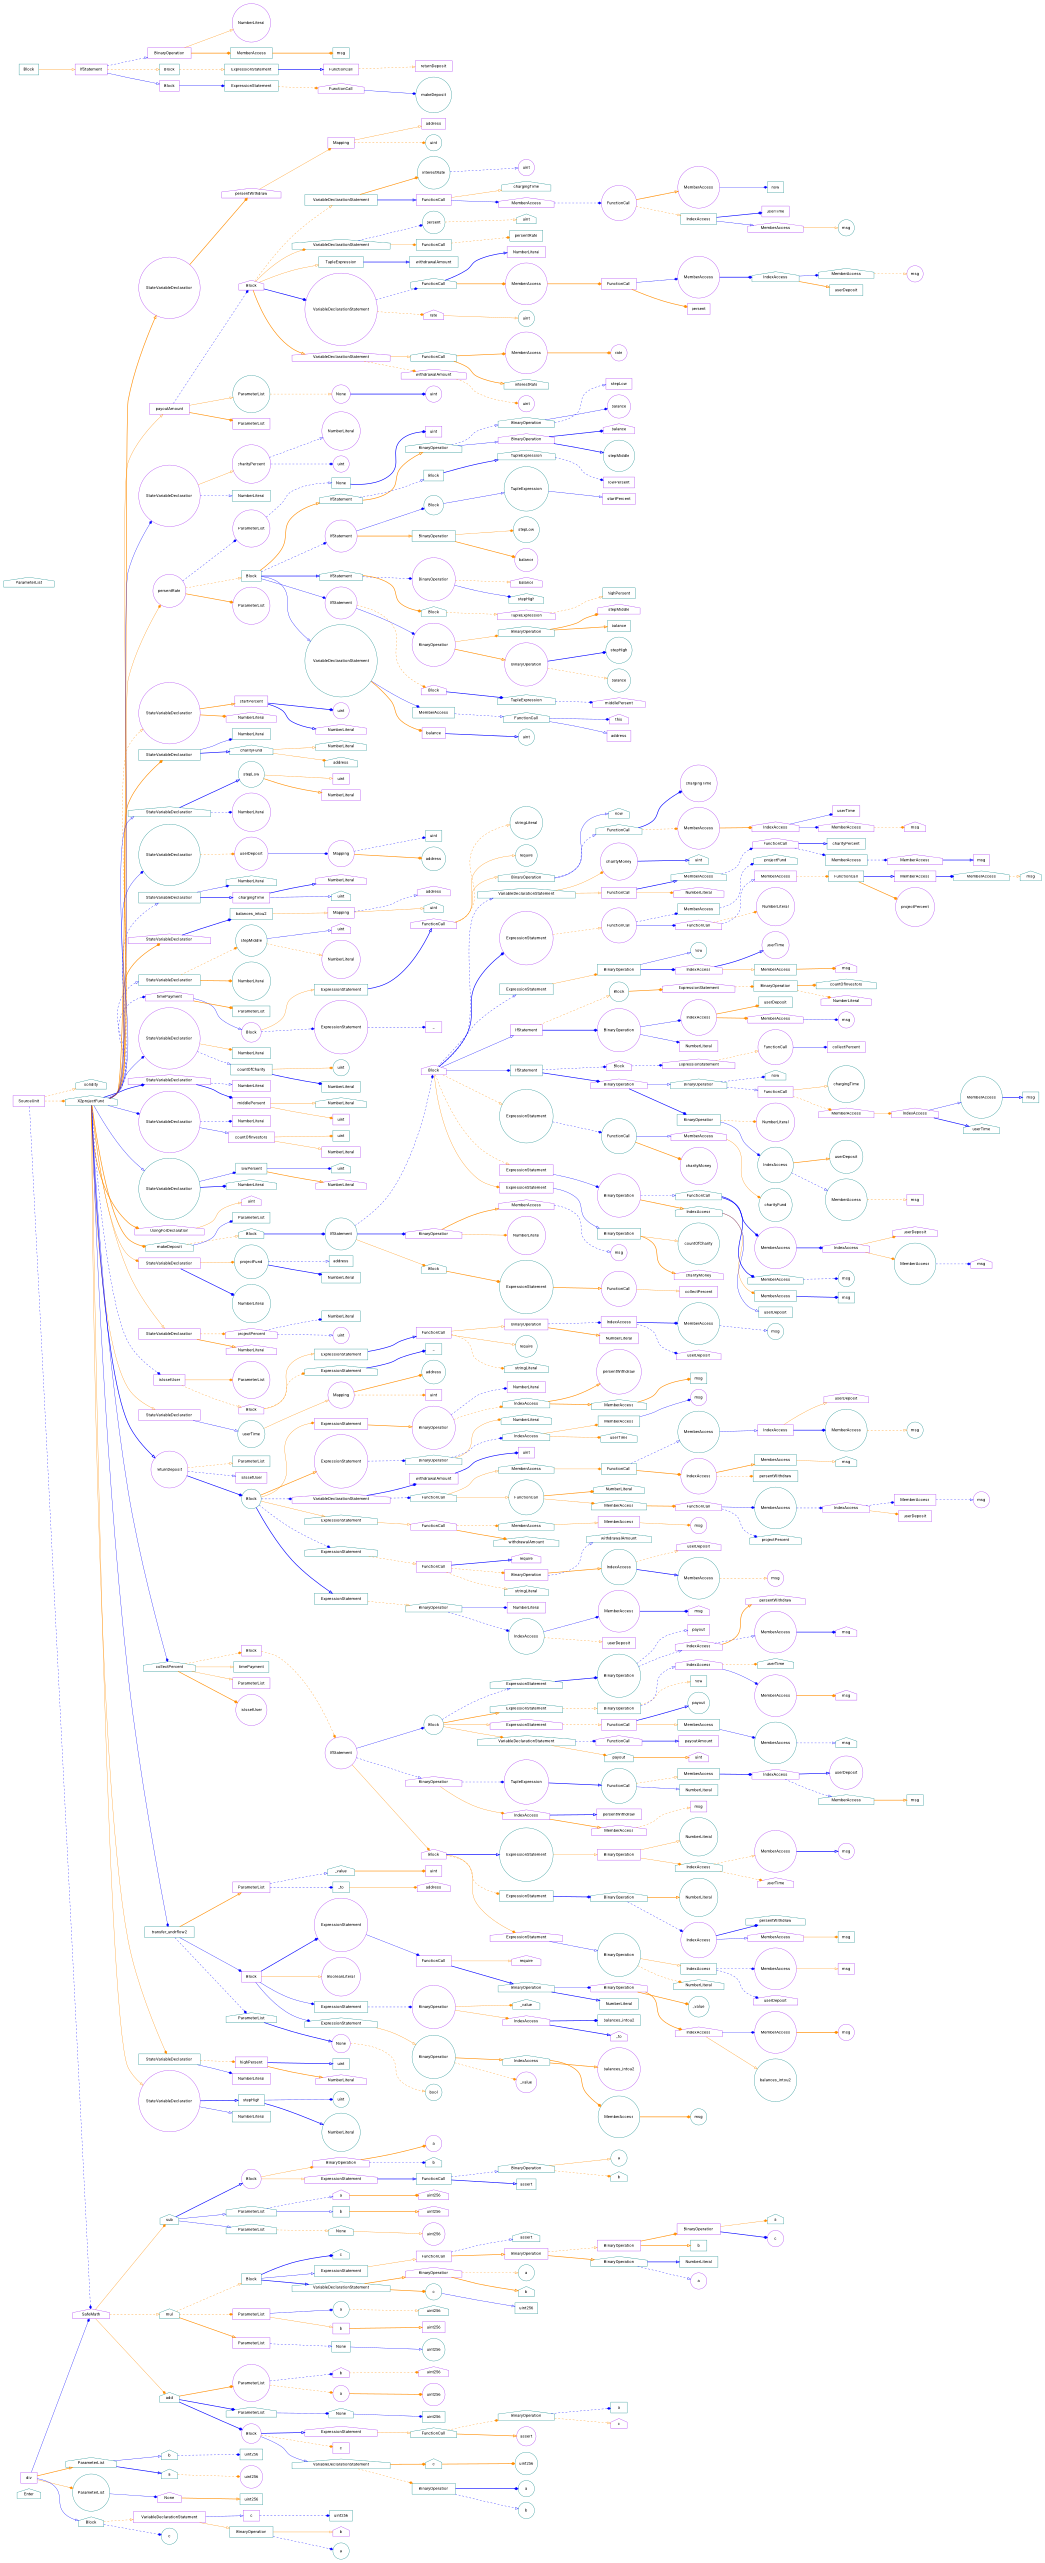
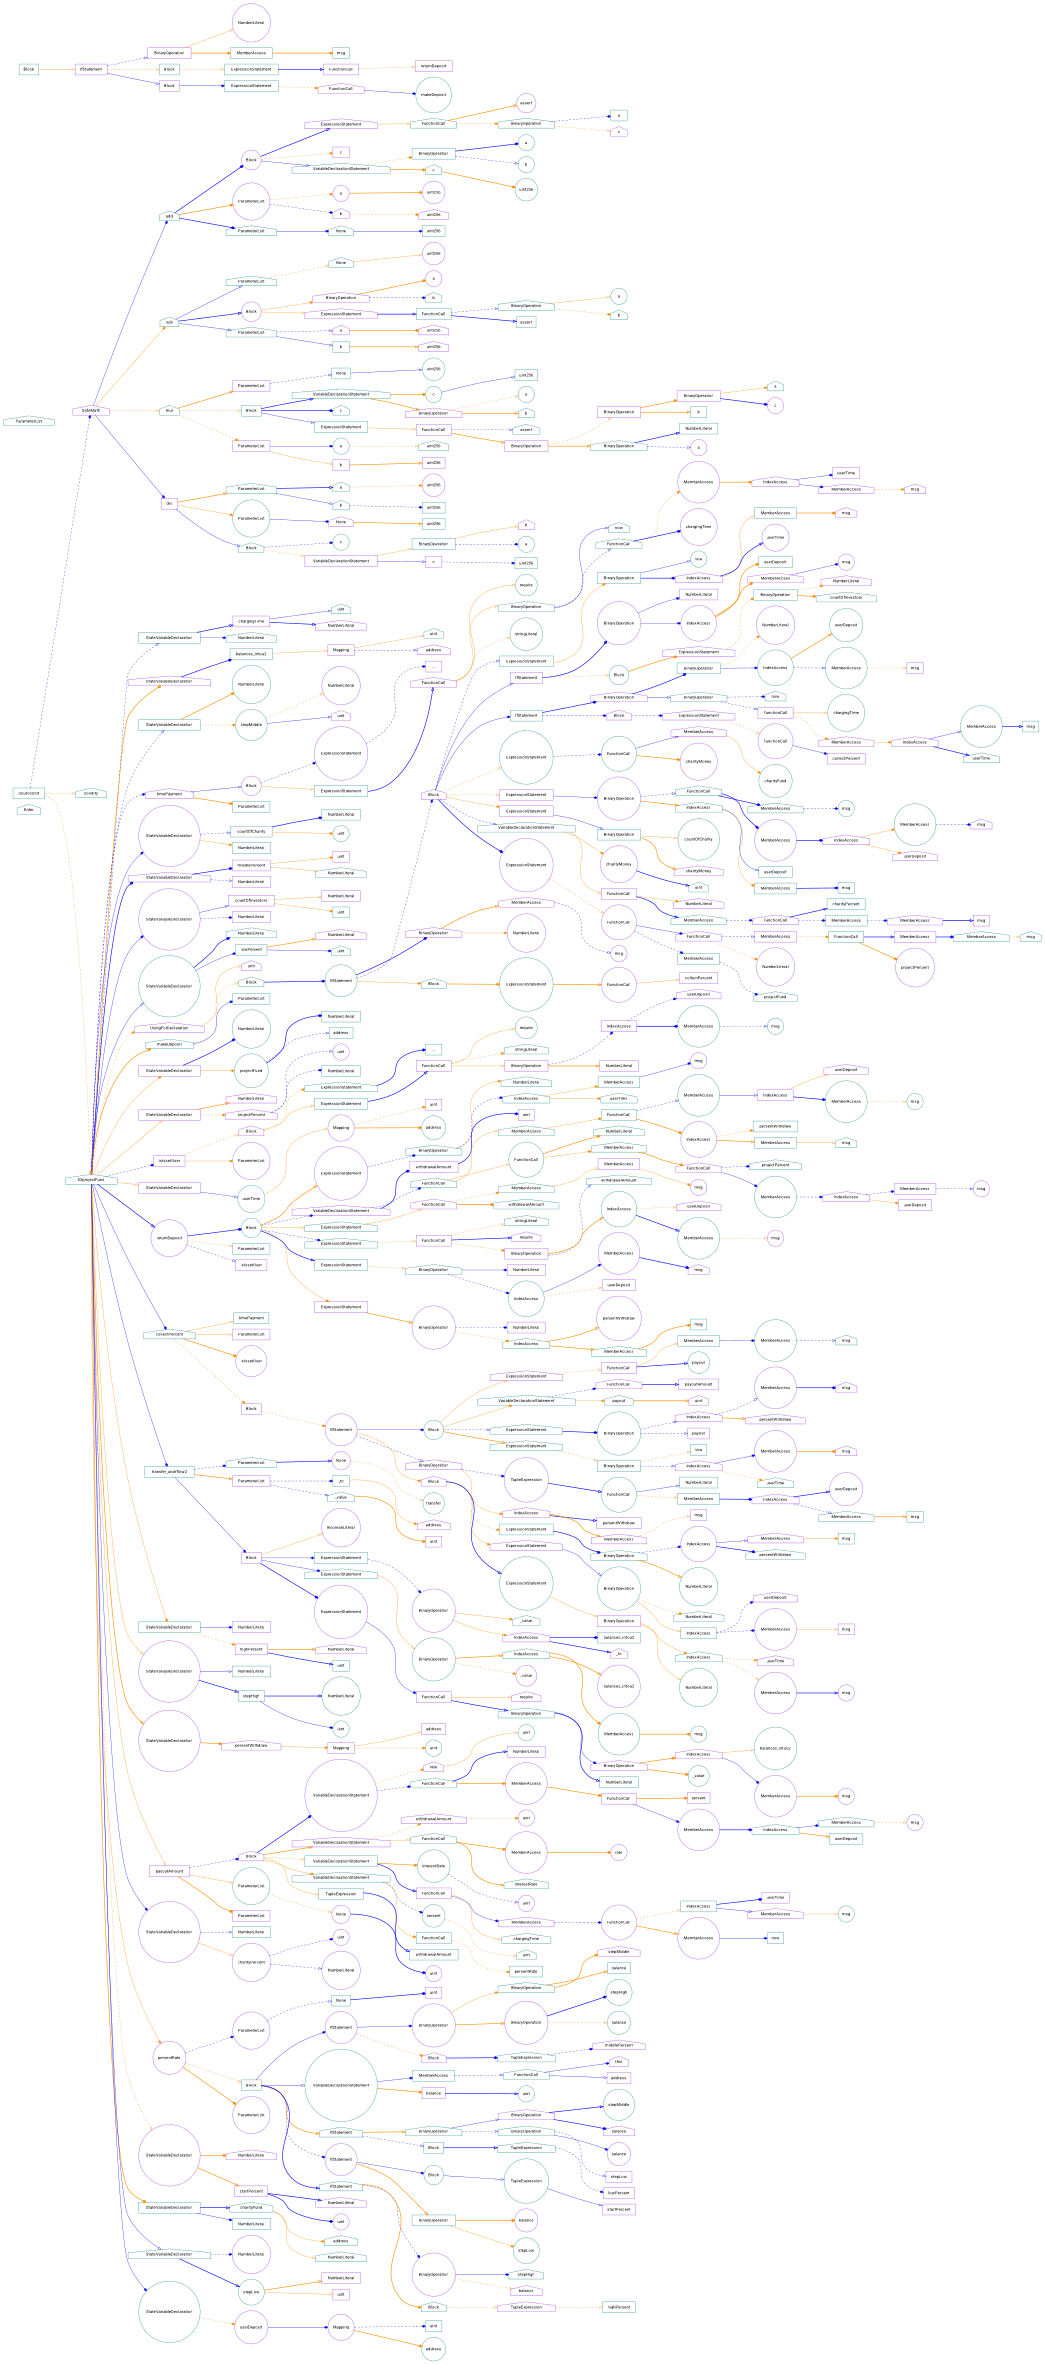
(29, 1101) -> (29, 793)
(100, 1172) -> (104, 1101)
(434, 2092) -> (434, 1503)
(129, 2355) -> (128, 314)
(60, 2397) -> (129, 455)
